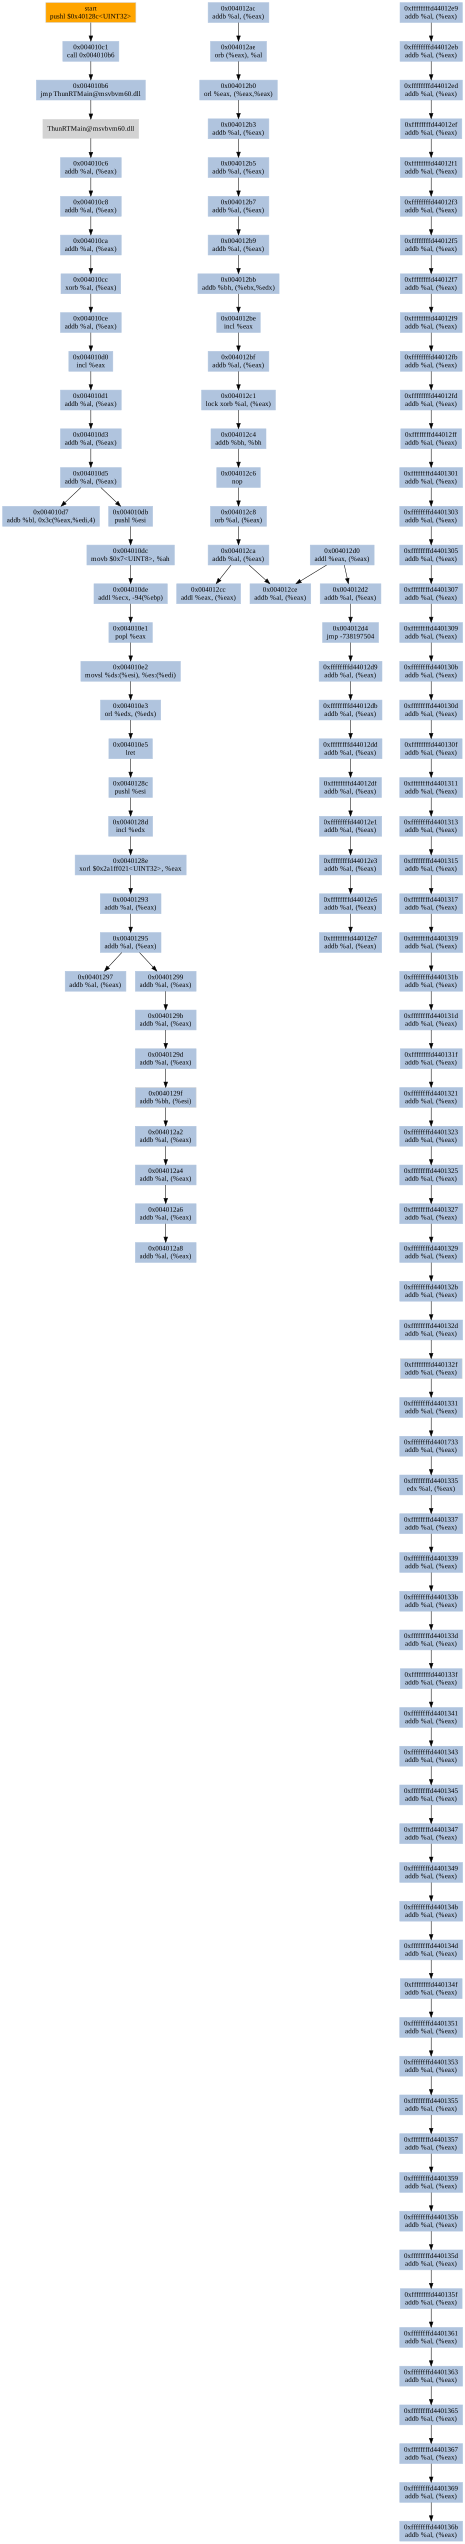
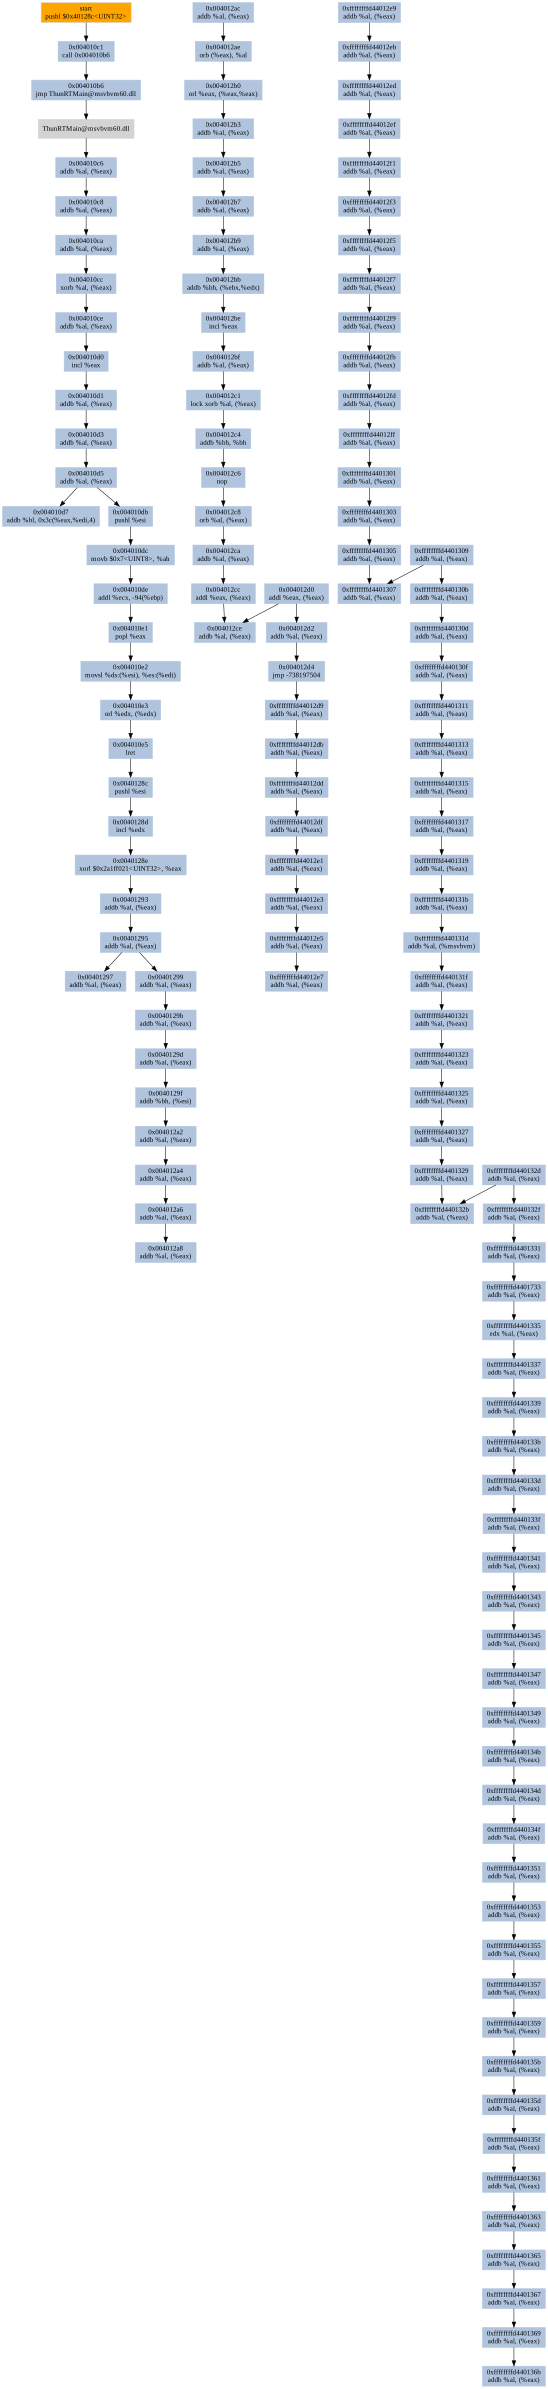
(257, 573) -> (224, 610)
(431, 610) -> (408, 573)
(431, 1020) -> (442, 942)
(431, 1308) -> (480, 1193)
